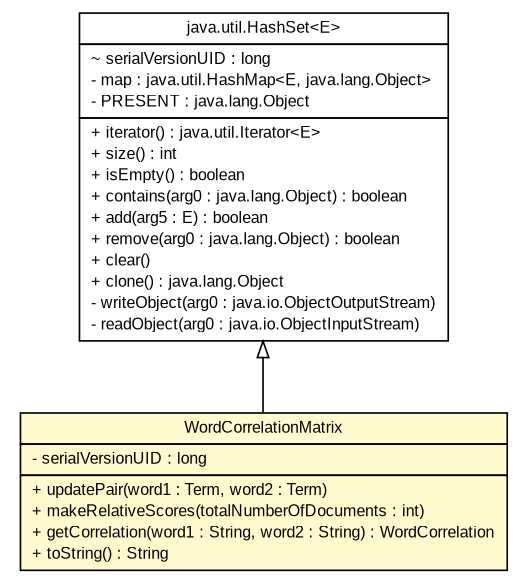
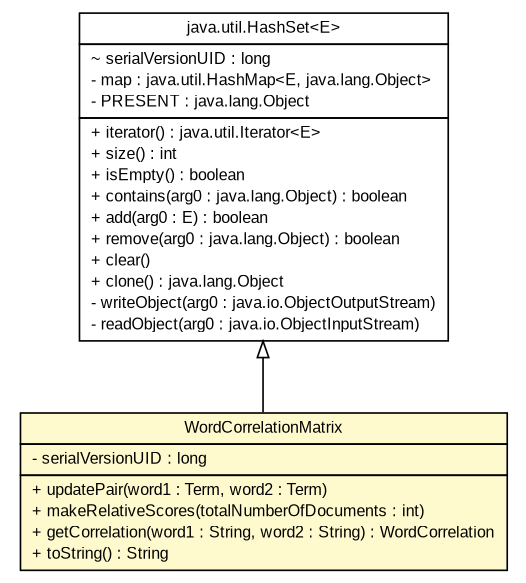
(180, 218) -> (180, 218)
